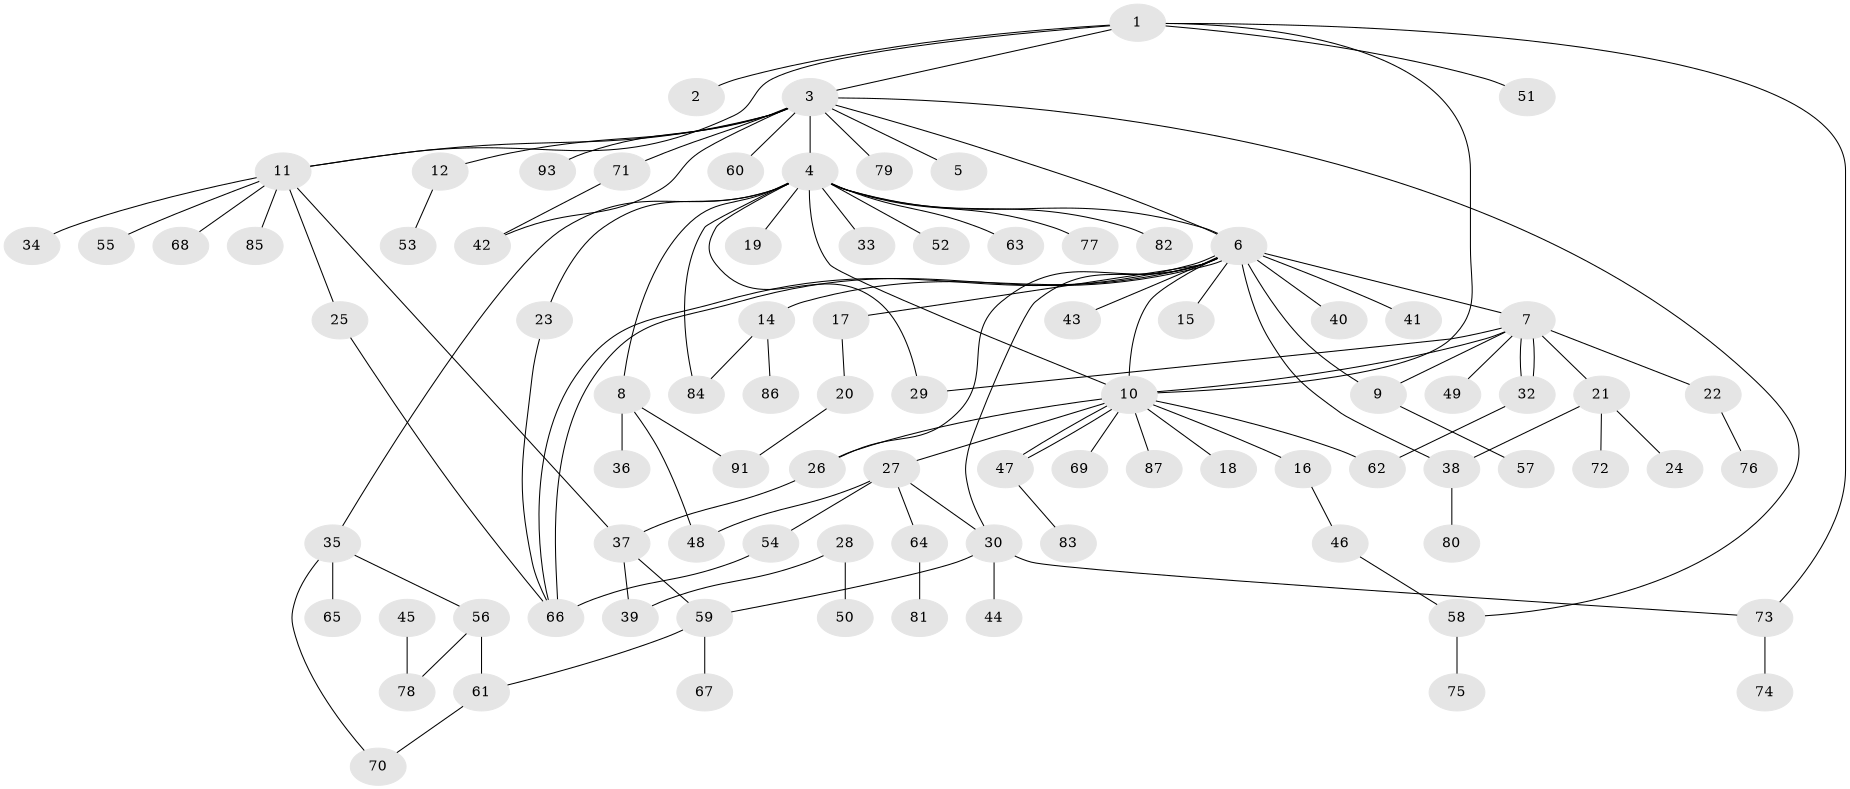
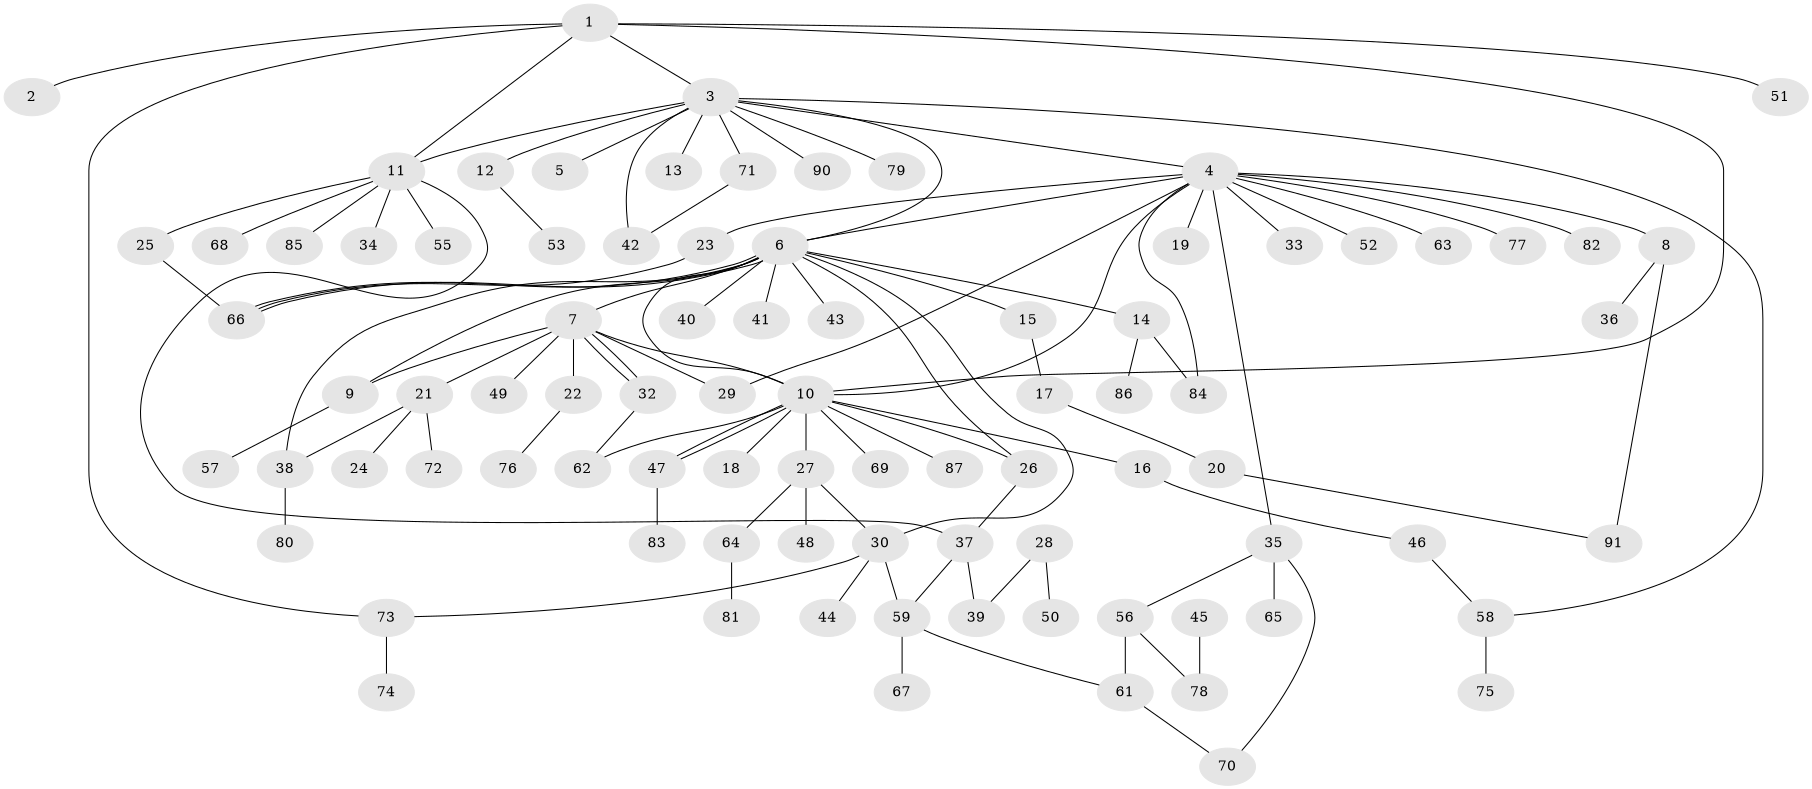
(548, 172) -> (674, 172)
(736, 172) -> (823, 172)
(991, 297) -> (1038, 363)
(667, 466) -> none
(771, 544) -> none
